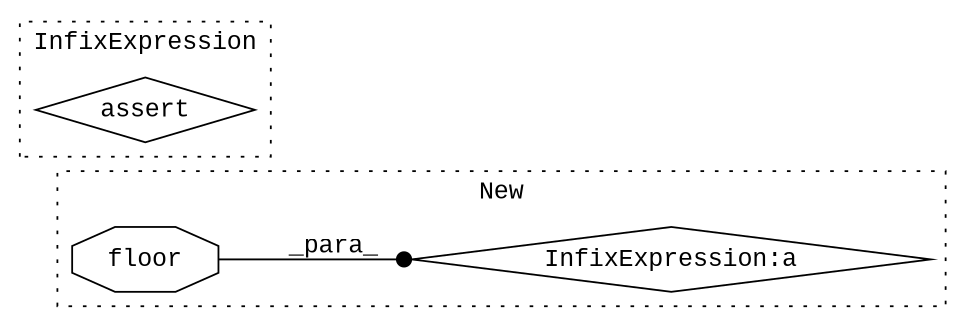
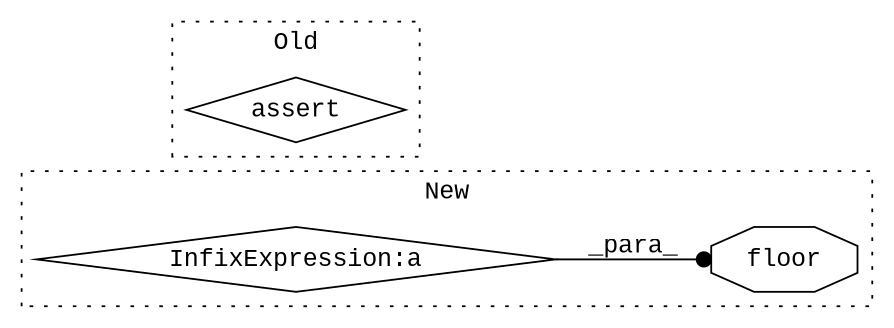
(145, 42) -> (296, 42)
(307, 259) -> (626, 259)
